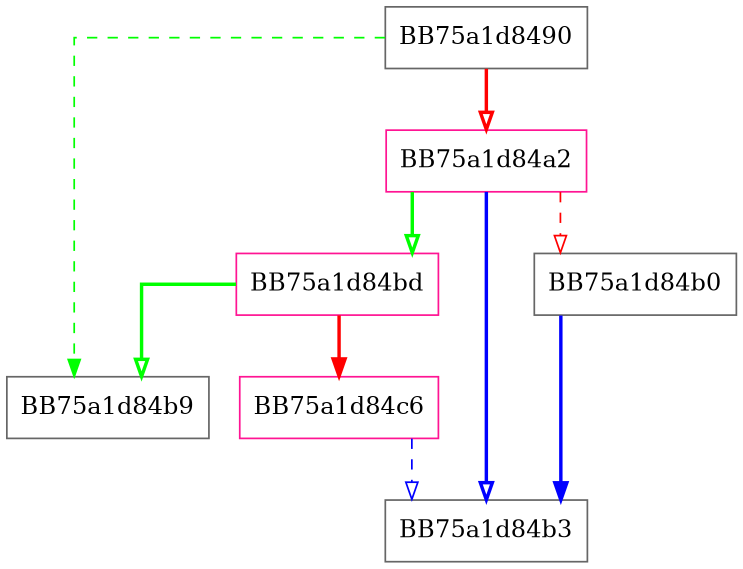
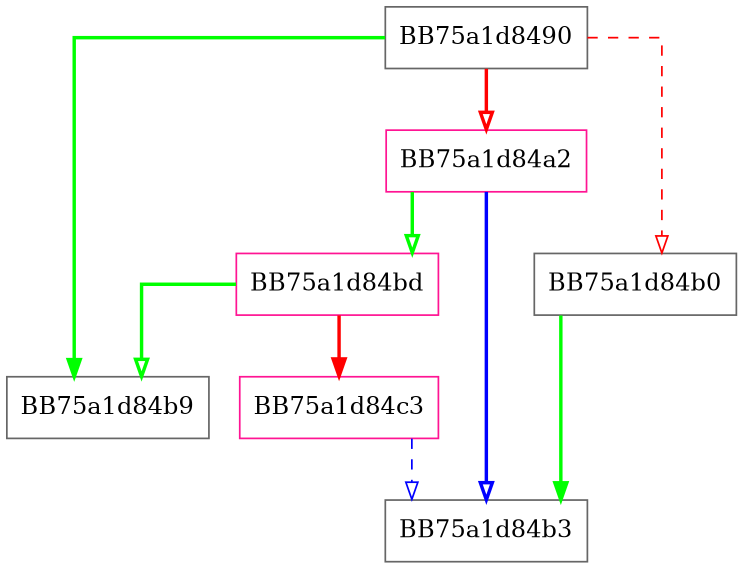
(74, 43) -> (74, 43)
(560, 214) -> (662, 100)
(561, 399) -> (561, 399)
(339, 408) -> (339, 408)
